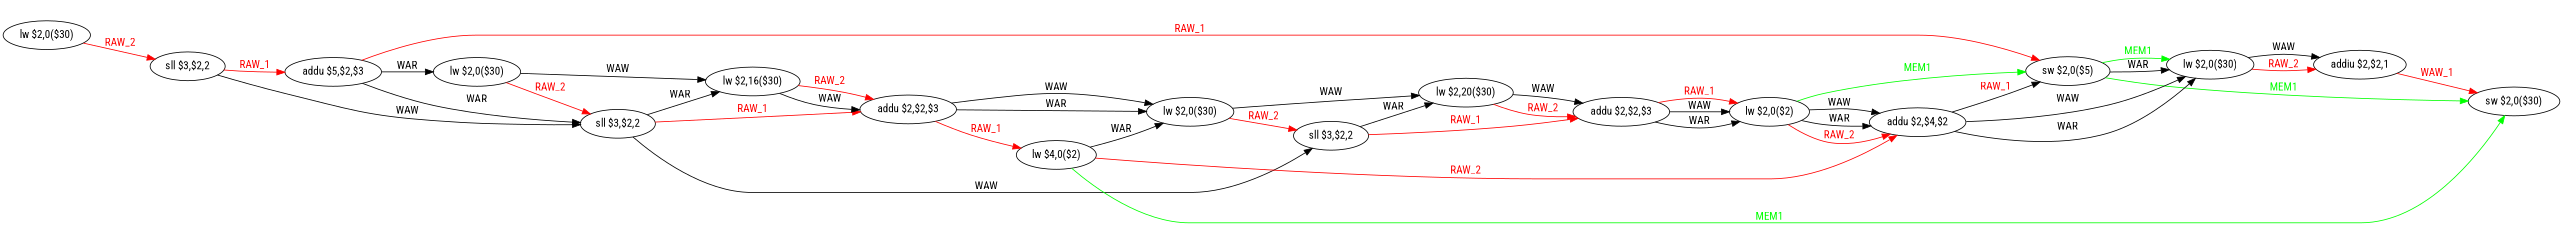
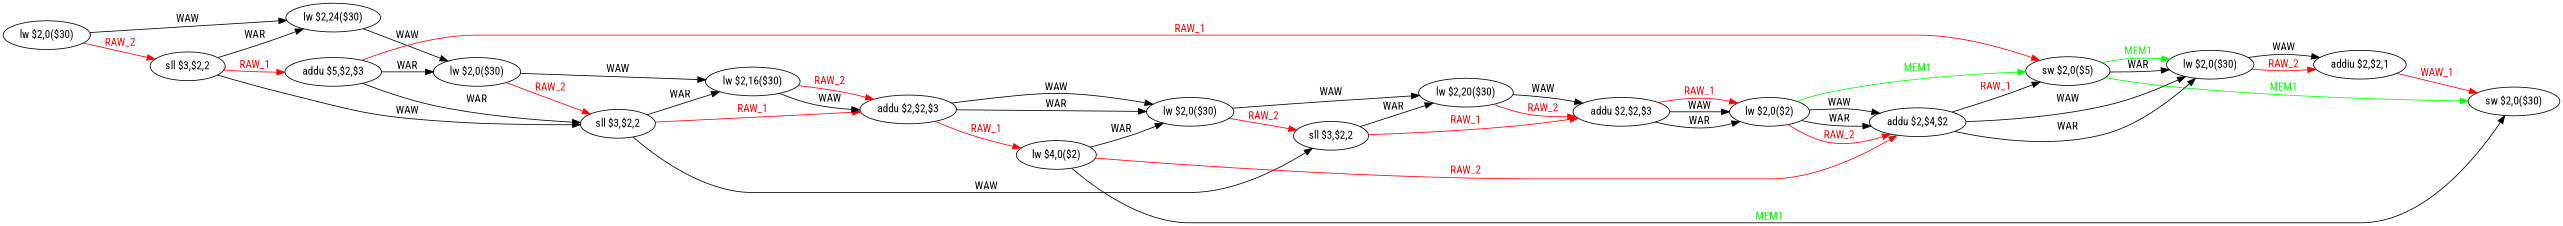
none -> (333, 18)
(1798, 223) -> (1798, 223)
